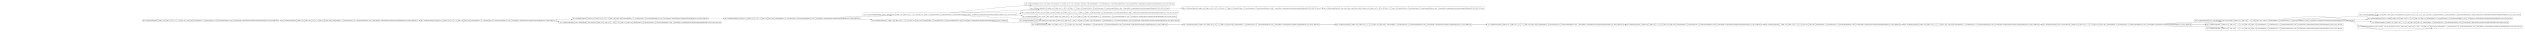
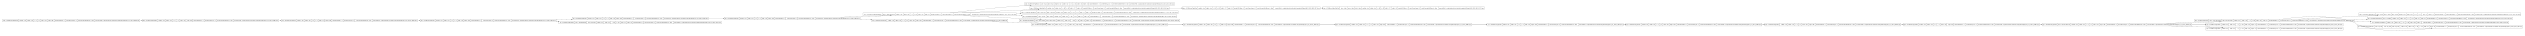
none -> (71, 21)
